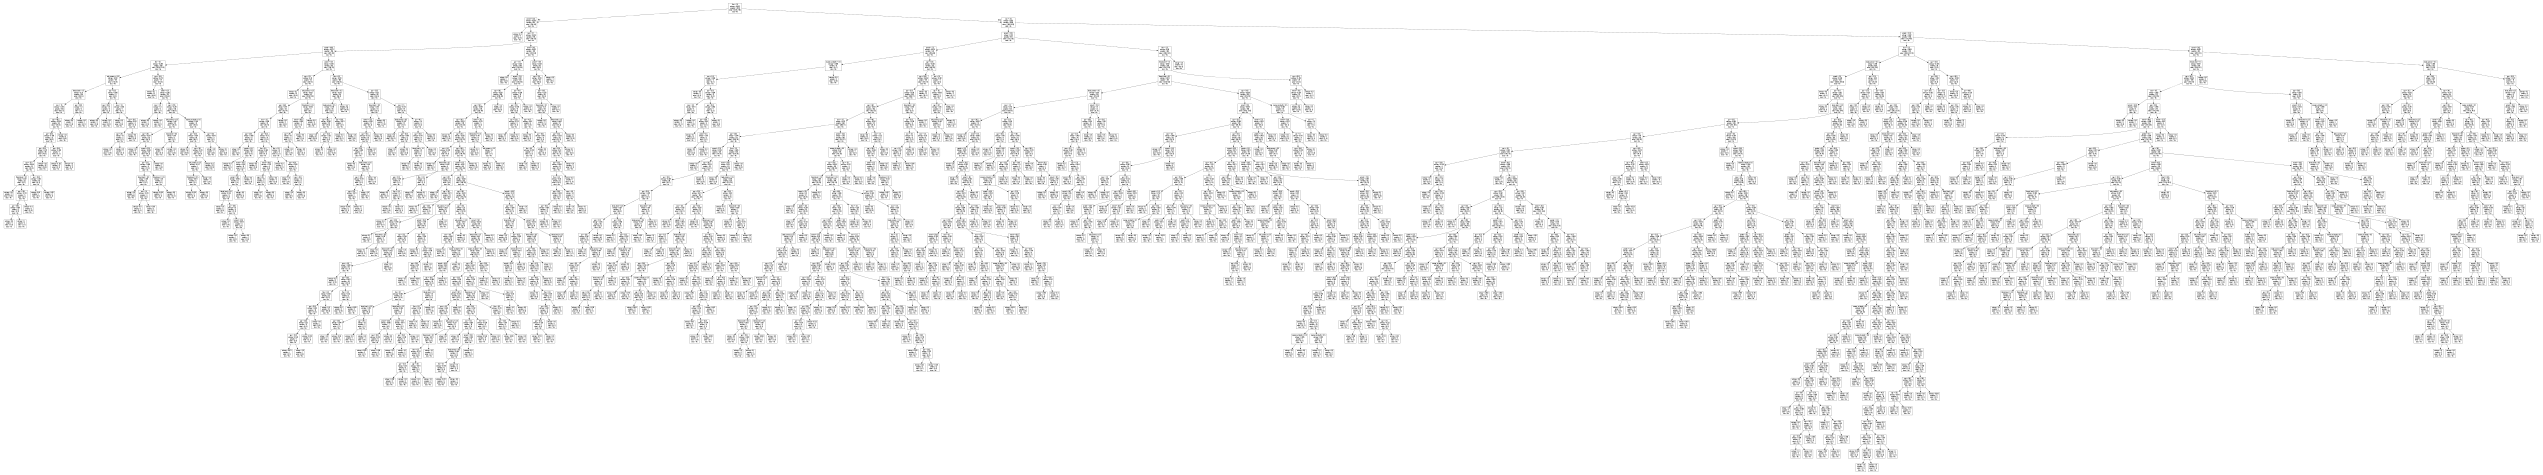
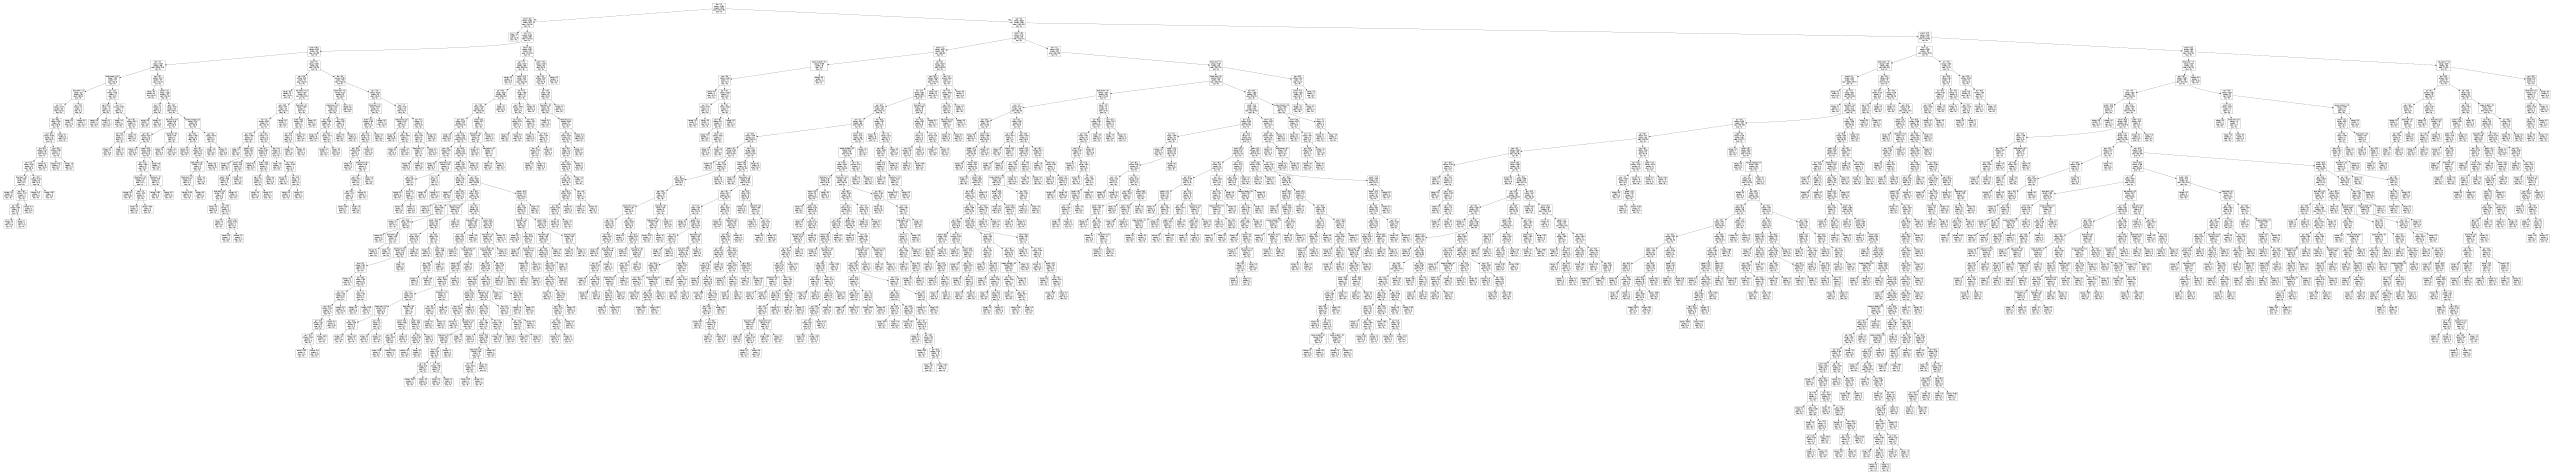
(1179, 66) -> none
(598, 238) -> none
(1491, 267) -> (1500, 267)
none -> (1580, 267)
(1648, 267) -> none
(625, 296) -> none
